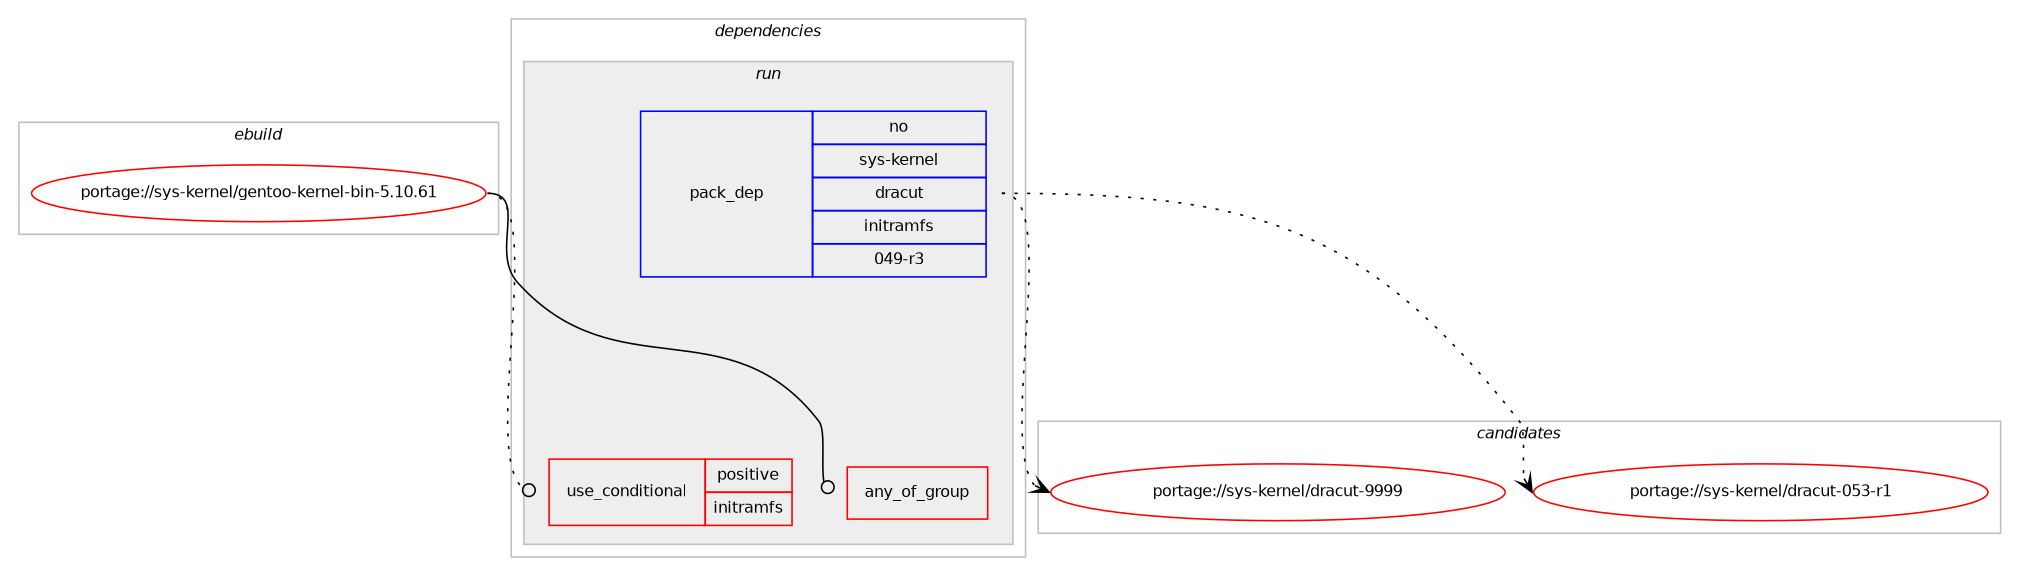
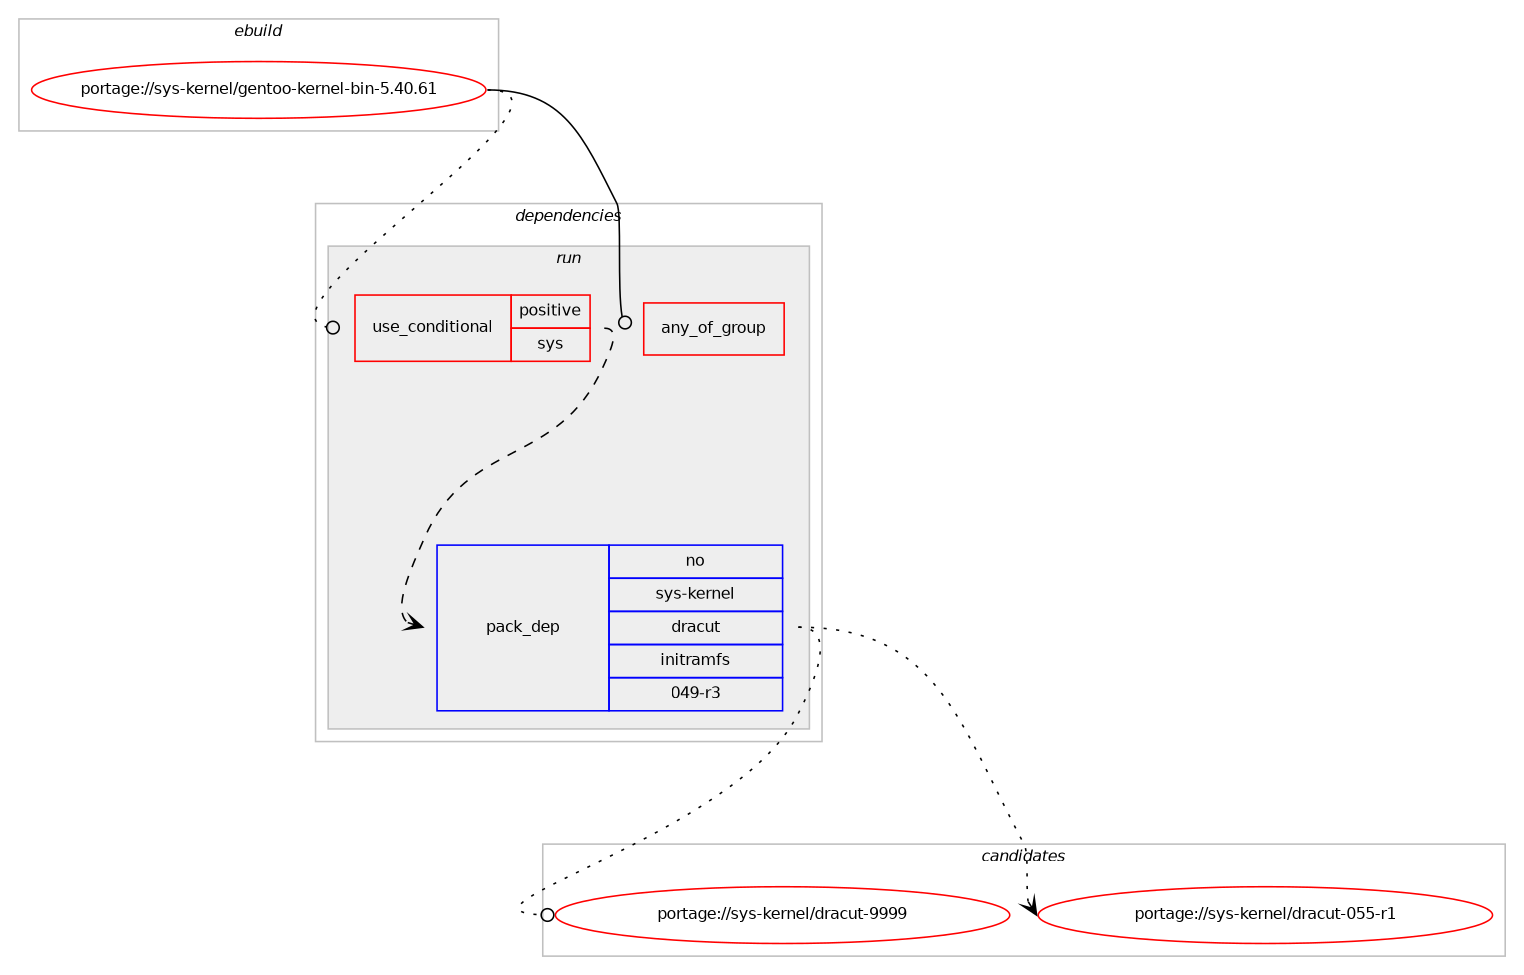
(259, 193) -> (259, 90)
(1026, 335) -> (704, 804)
none -> (495, 463)
(1761, 492) -> (1265, 915)
(749, 508) -> (551, 344)
